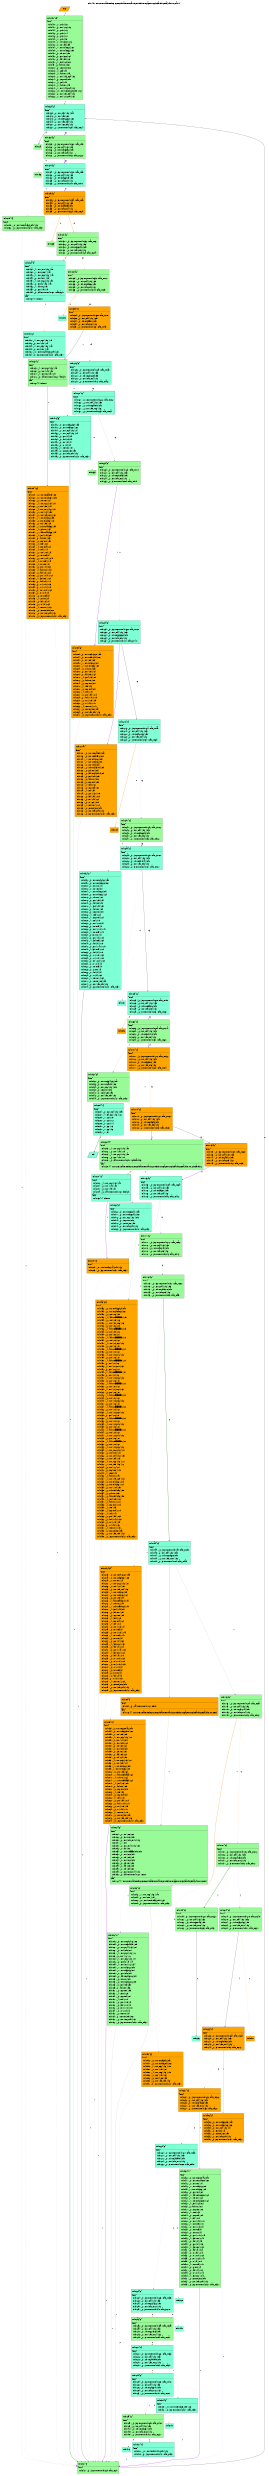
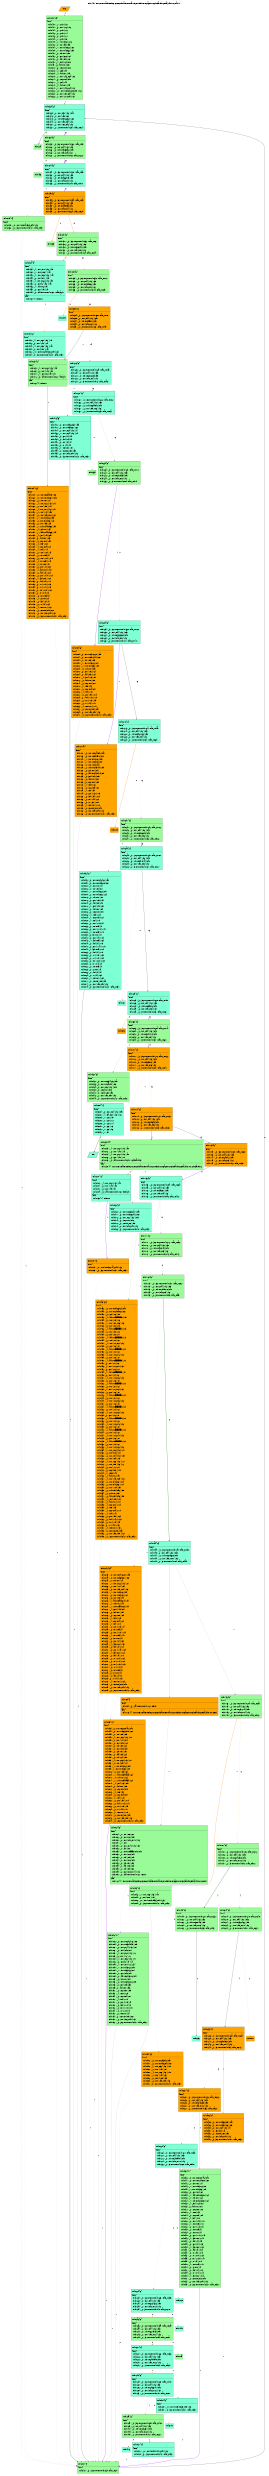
none -> (179, 2357)
